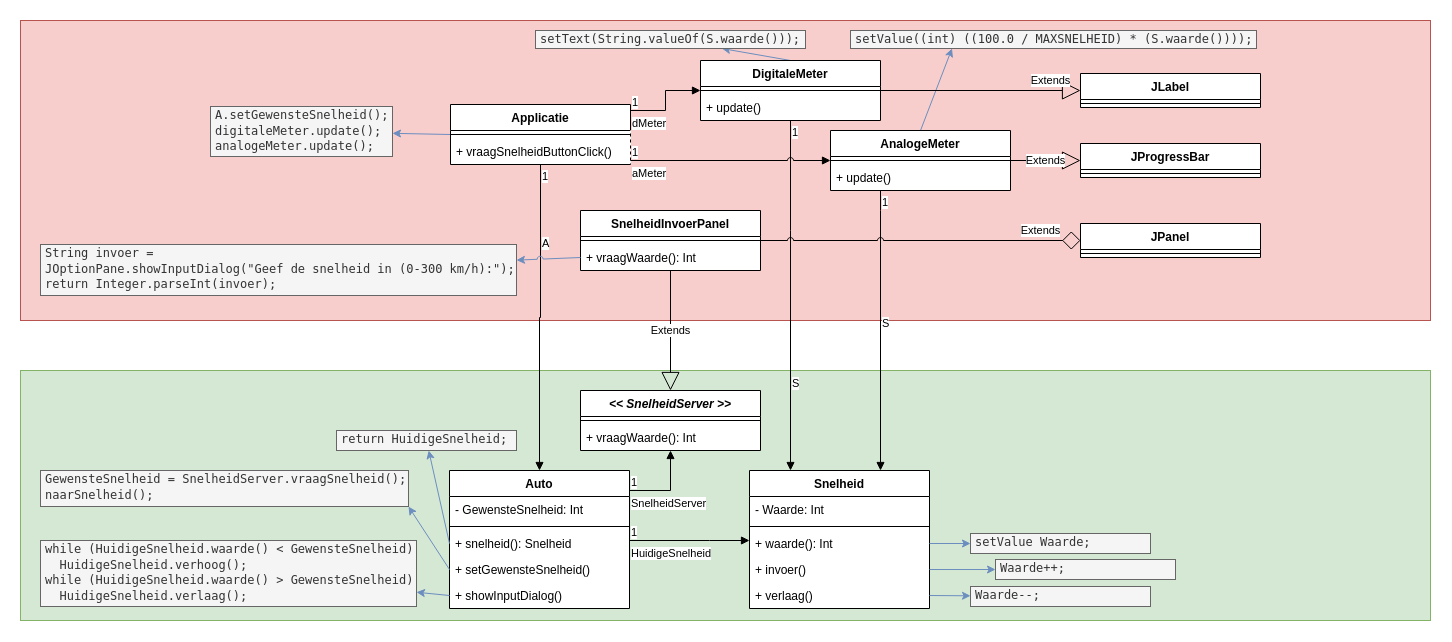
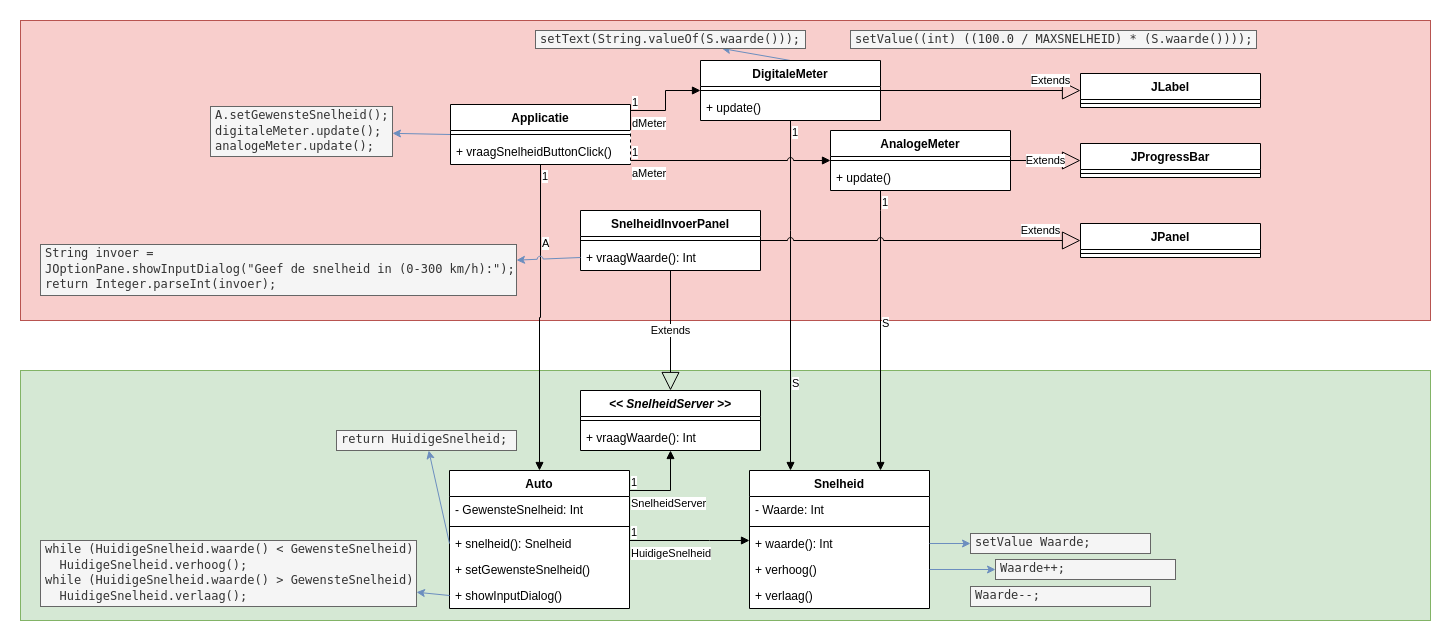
(935, 93) -> none
(1061, 241) -> (1061, 241)
(225, 489) -> none
(431, 541) -> none
(785, 570) -> (790, 570)
(947, 596) -> none
